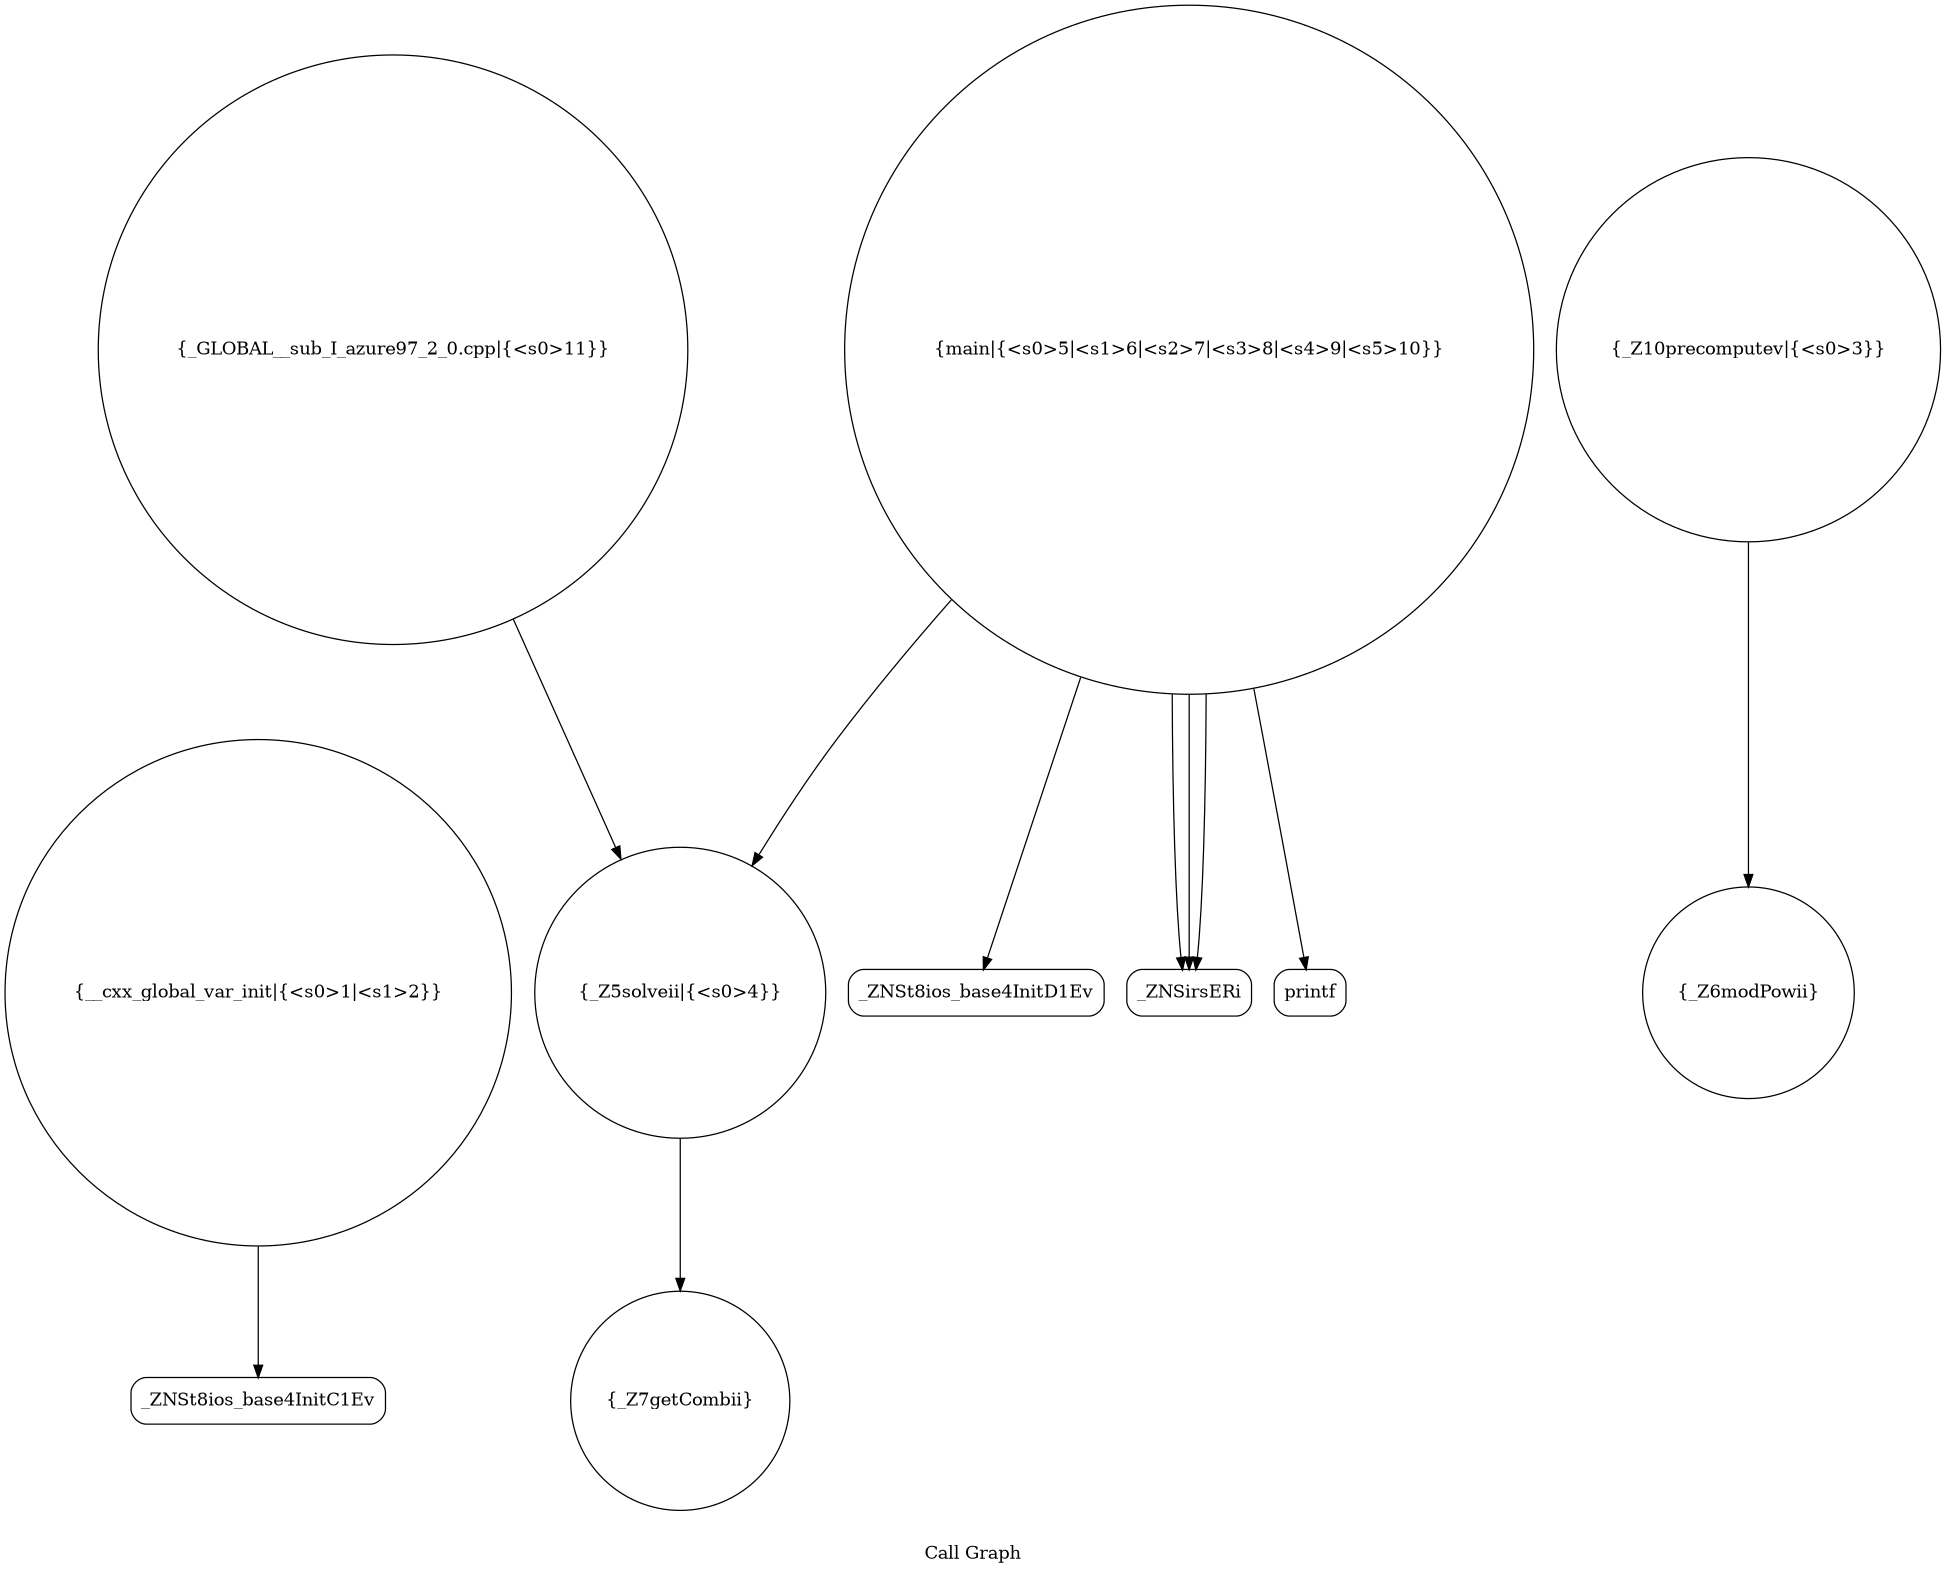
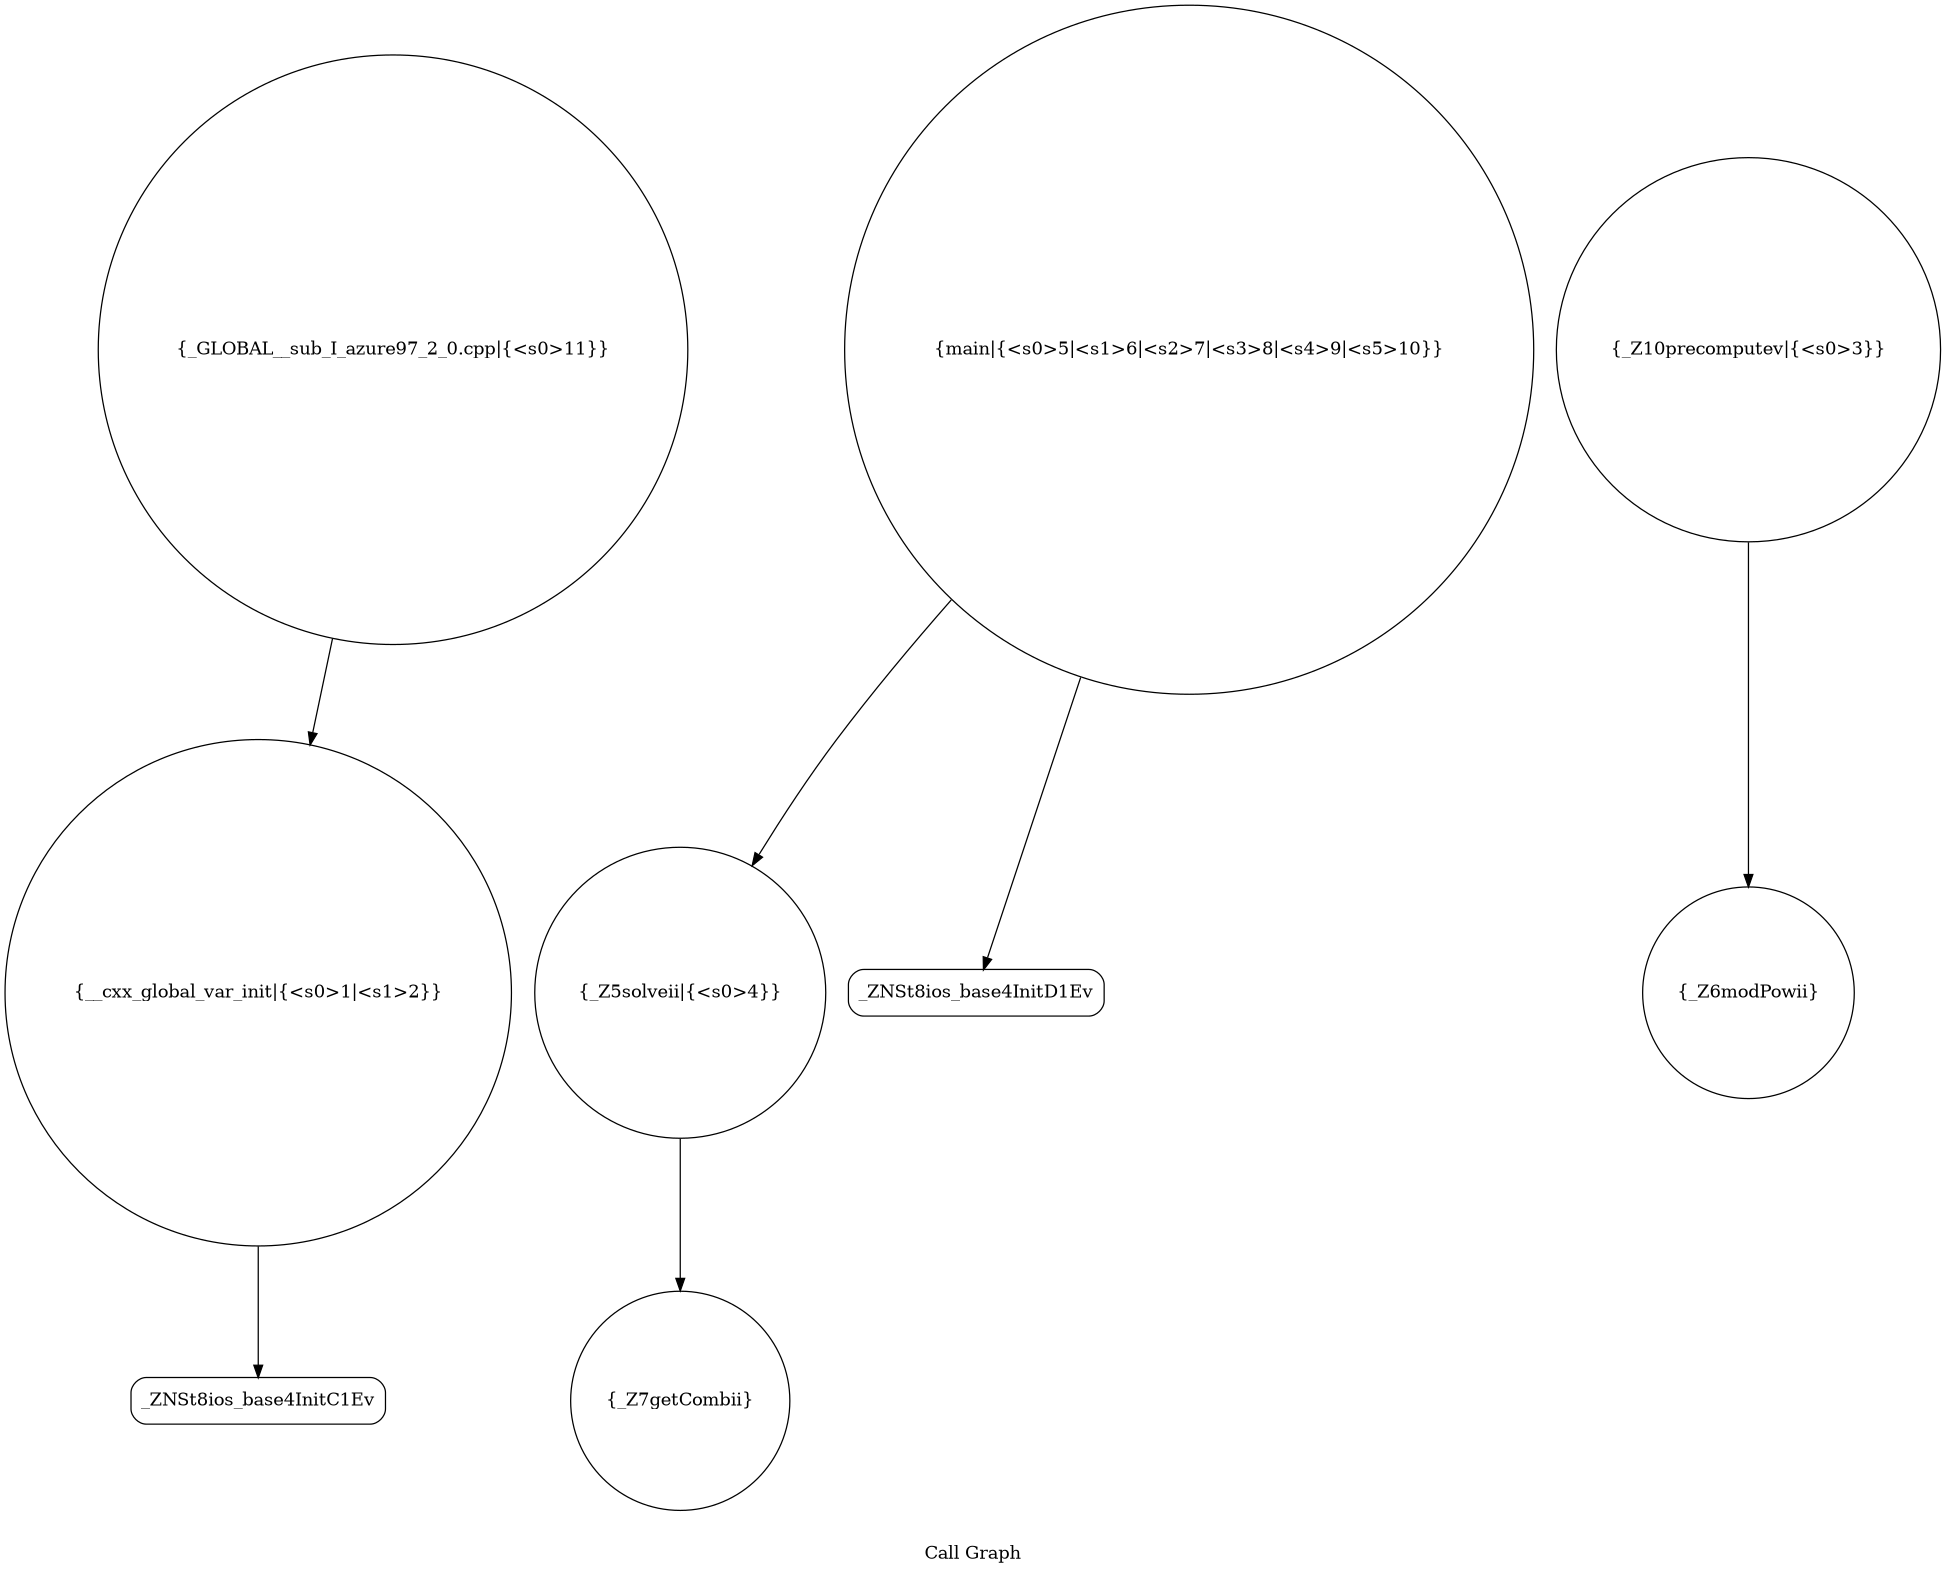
(564, 733) -> (323, 685)
(1189, 993) -> none
(1310, 993) -> none
